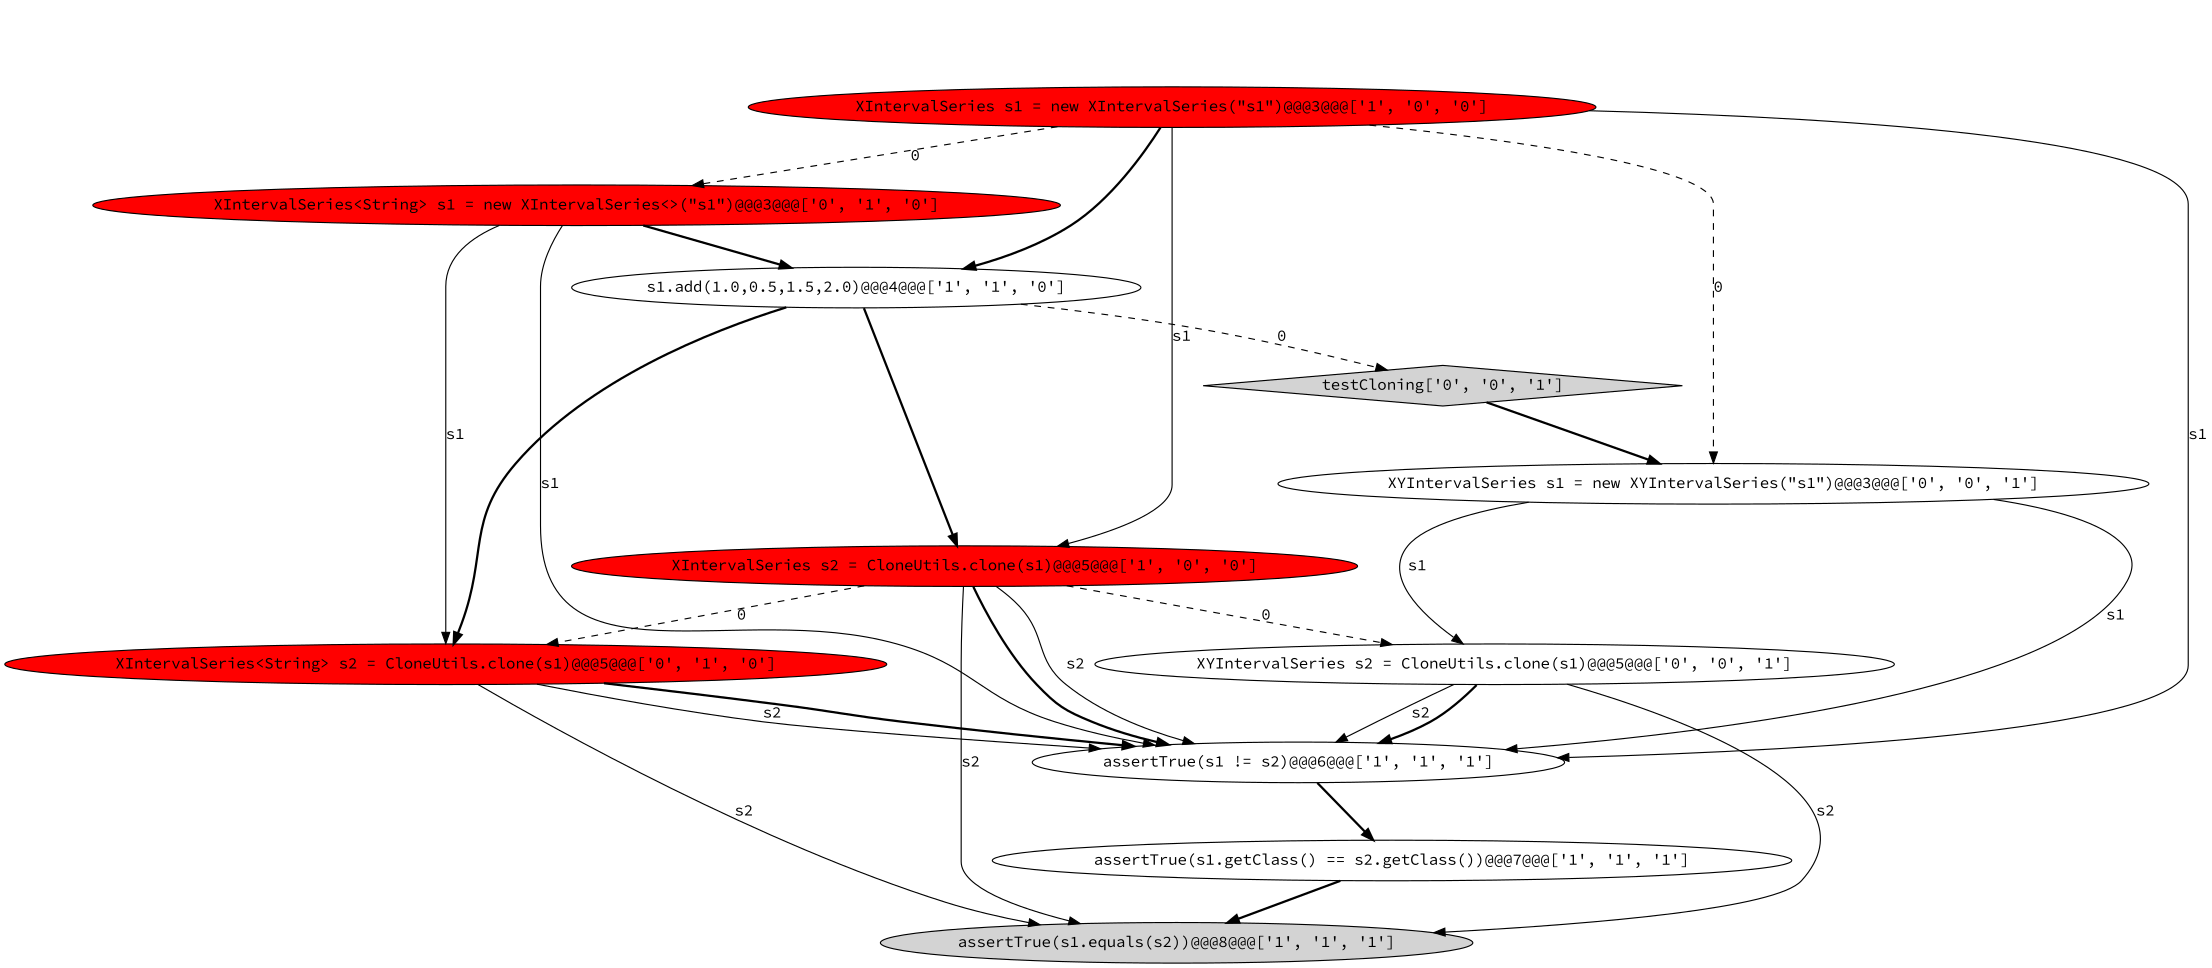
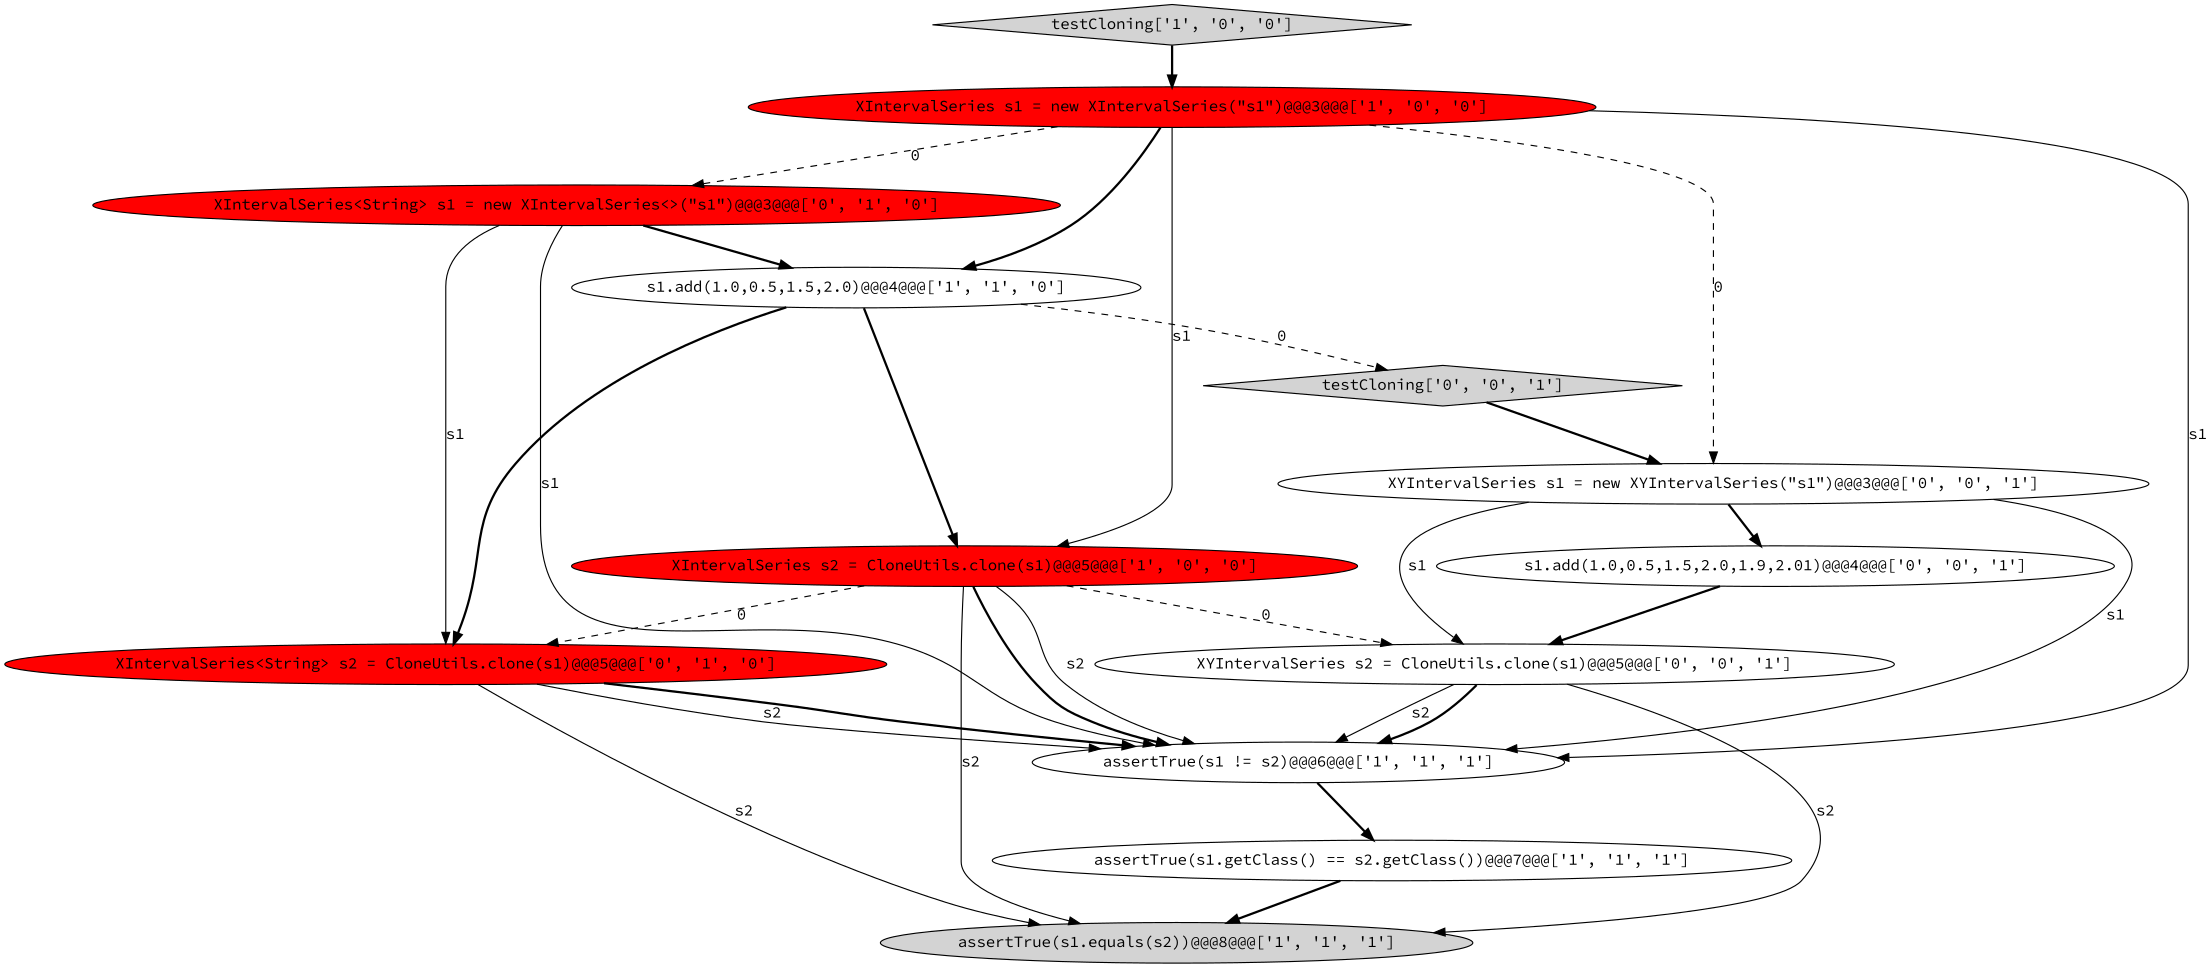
none -> (1172, 25)
none -> (1775, 566)
